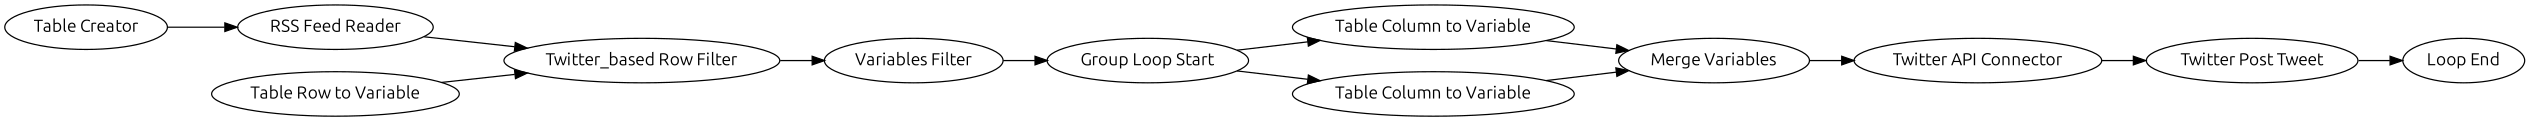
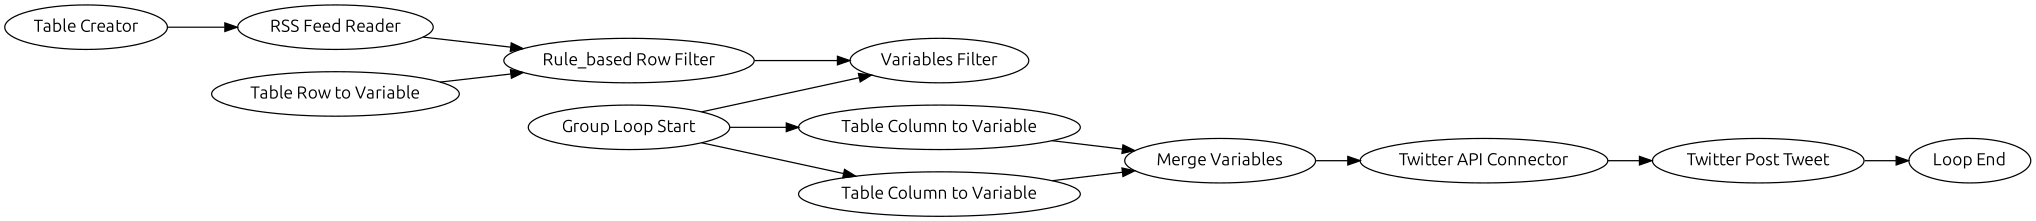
(642, 61) -> (629, 61)
(1019, 61) -> (780, 95)
